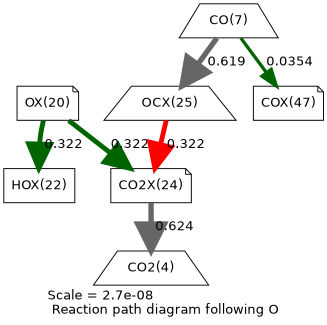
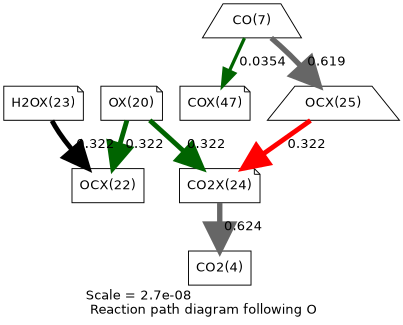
none -> (44, 103)
(39, 186) -> (108, 186)
(151, 268) -> (220, 268)
